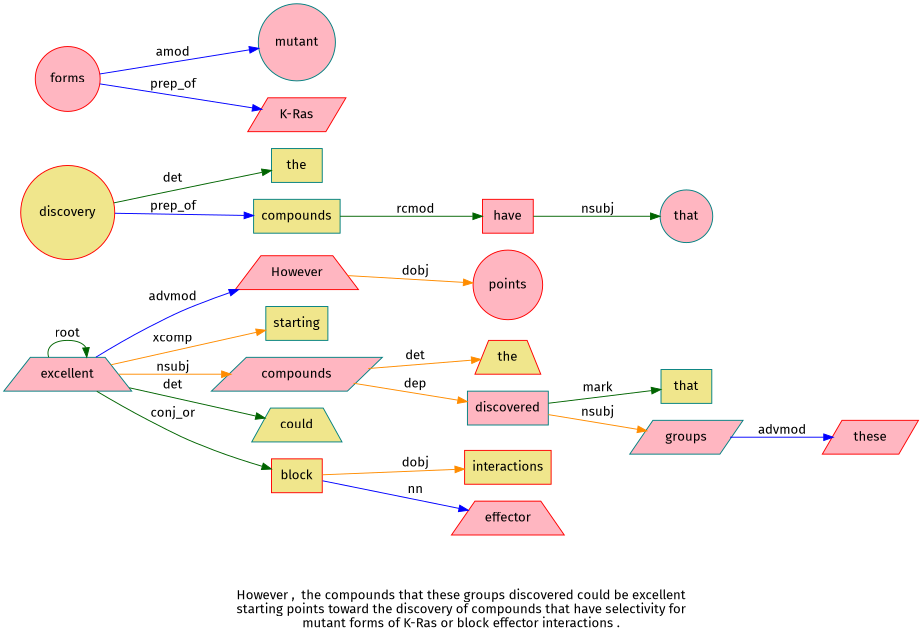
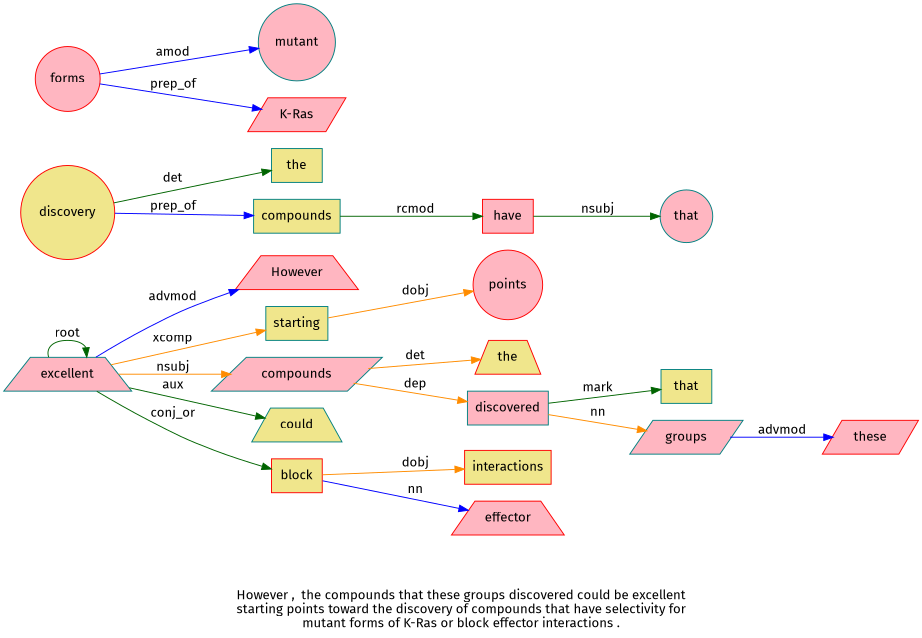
(405, 279) -> (396, 305)
(173, 385) -> (173, 385)
(598, 412) -> (598, 412)
